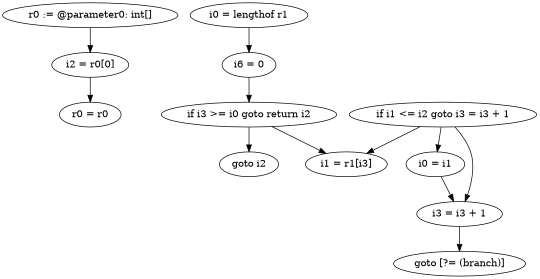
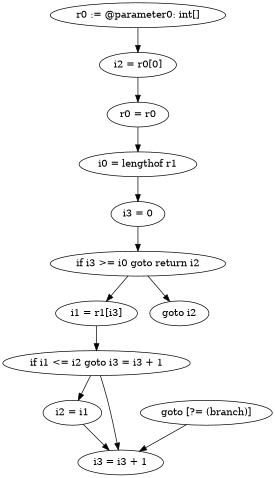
(249, 65) -> (138, 214)
none -> (138, 136)
(397, 138) -> (97, 335)
(435, 164) -> (72, 413)
(460, 235) -> (166, 436)
